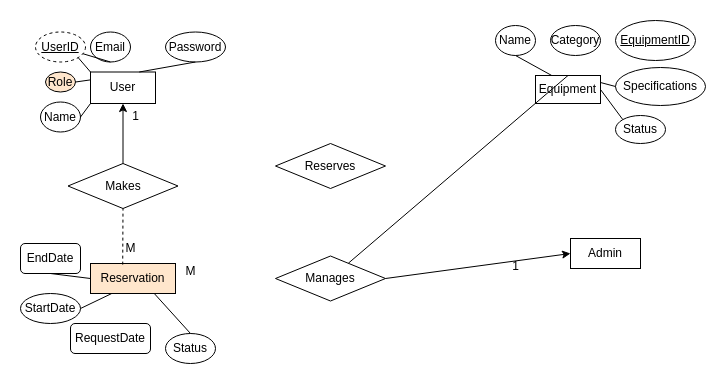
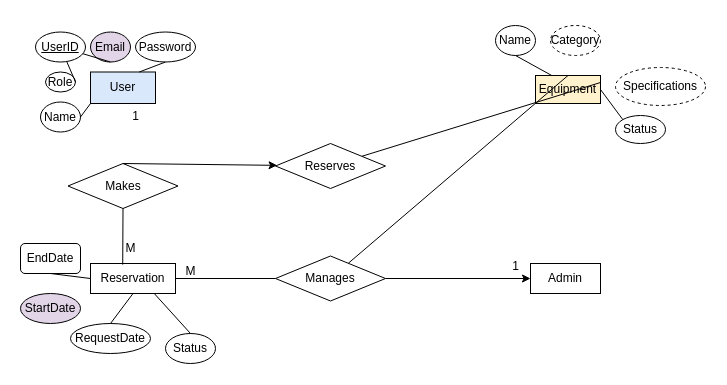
(576, 41) -> (576, 41)
(656, 41) -> none
(61, 47) -> (61, 47)
(111, 47) -> (111, 47)
(196, 47) -> (166, 47)
(84, 65) -> none
(83, 81) -> (71, 72)
(61, 82) -> (61, 82)
(608, 84) -> (447, 130)
(661, 87) -> (661, 87)
(123, 88) -> (123, 88)
(568, 90) -> (568, 90)
(123, 137) -> (196, 164)
(123, 237) -> (123, 237)
(606, 254) -> (566, 279)
(133, 279) -> (133, 279)
none -> (226, 279)
(96, 301) -> none
none -> (122, 308)
(51, 309) -> (51, 309)
(111, 339) -> (111, 339)
